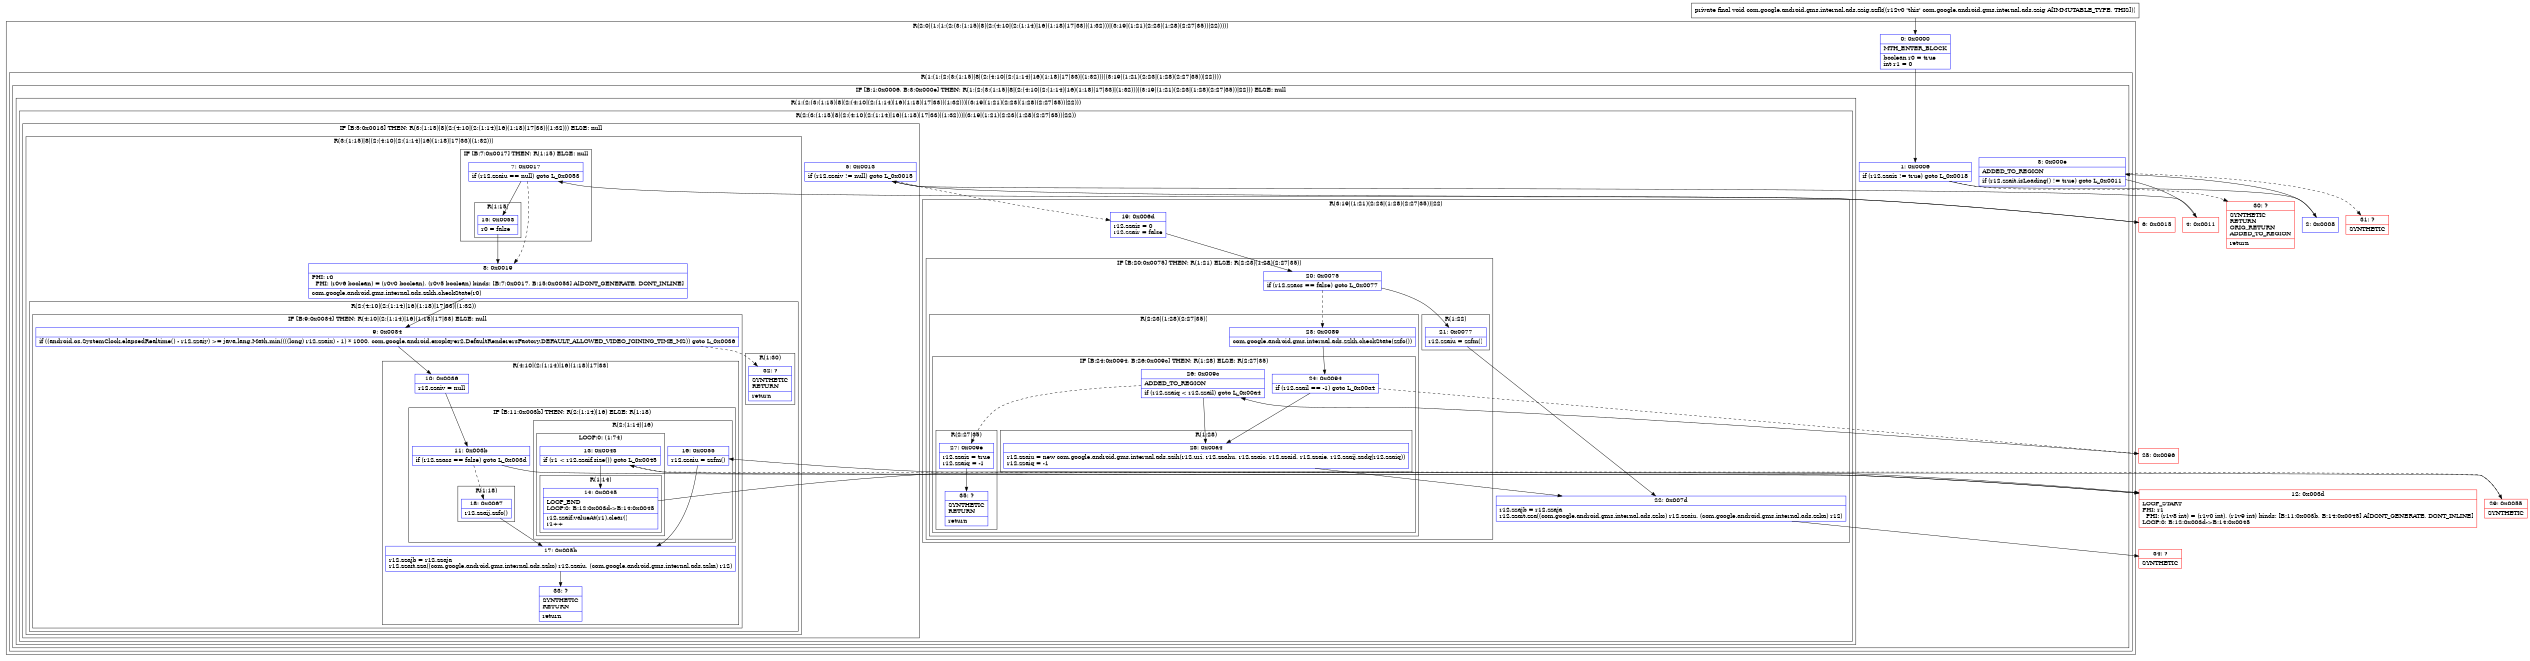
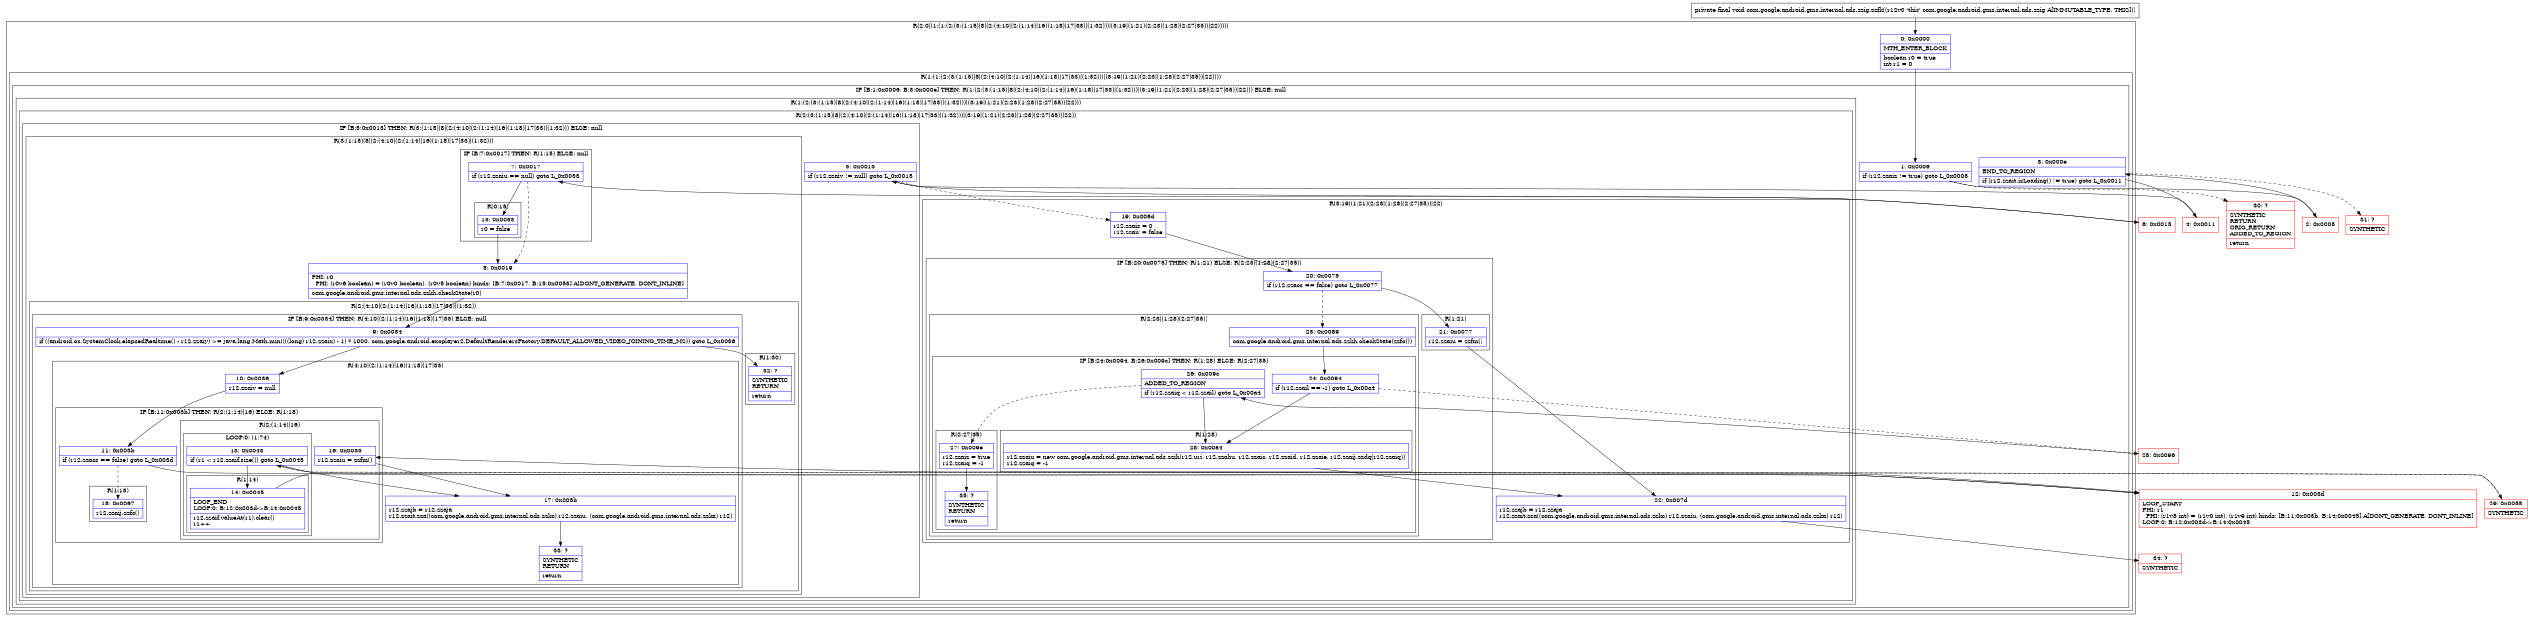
(2013, 172) -> (2009, 172)
(1915, 176) -> (1915, 176)
(498, 207) -> (498, 207)
(2320, 225) -> (2320, 225)
(1456, 319) -> (1456, 319)
(729, 350) -> (729, 350)
(519, 531) -> (367, 482)
